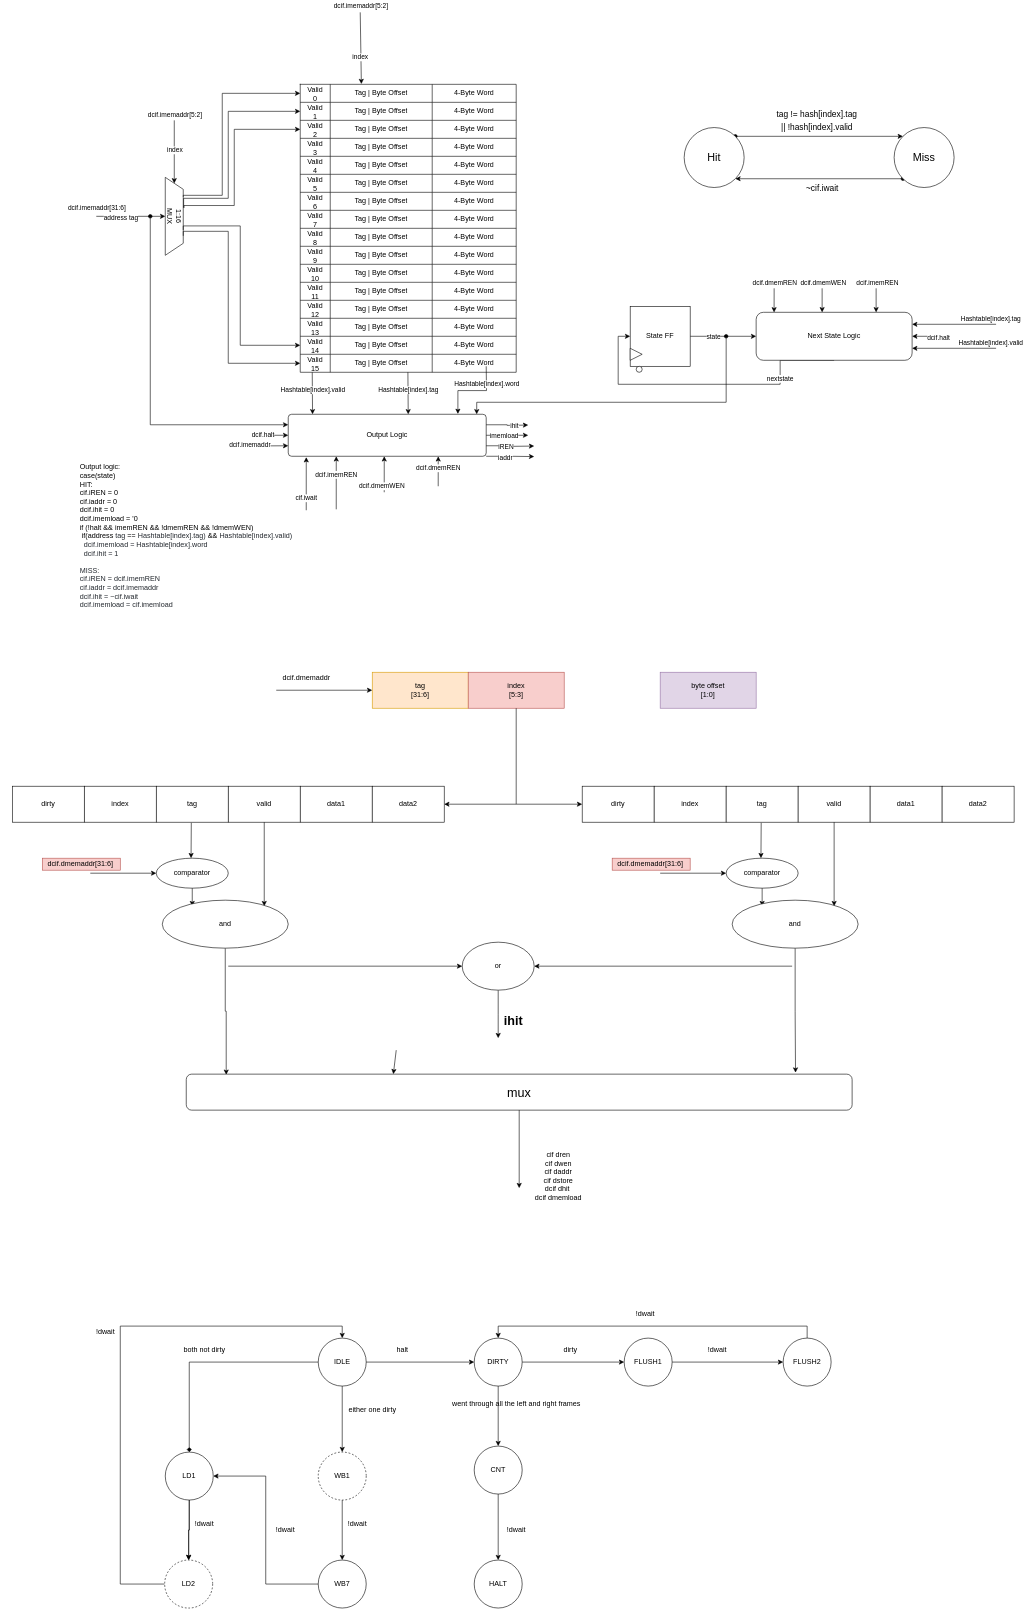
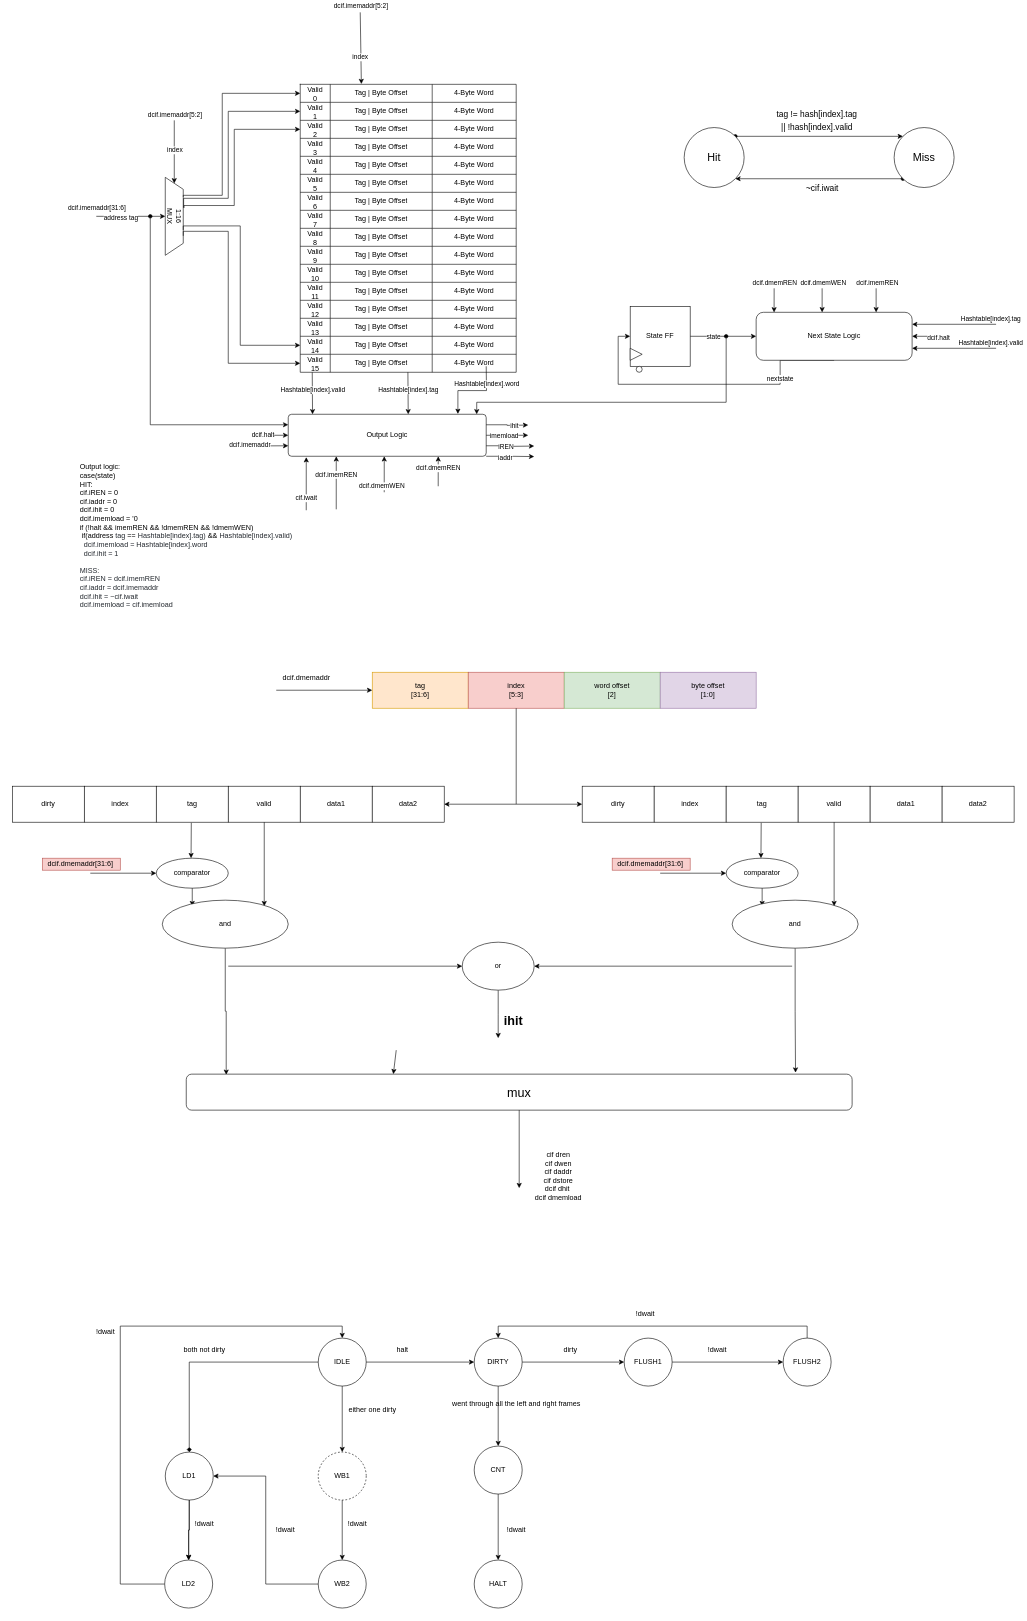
none -> (612, 690)
(189, 1584) -> (189, 1584)
(342, 1584) -> (342, 1584)
